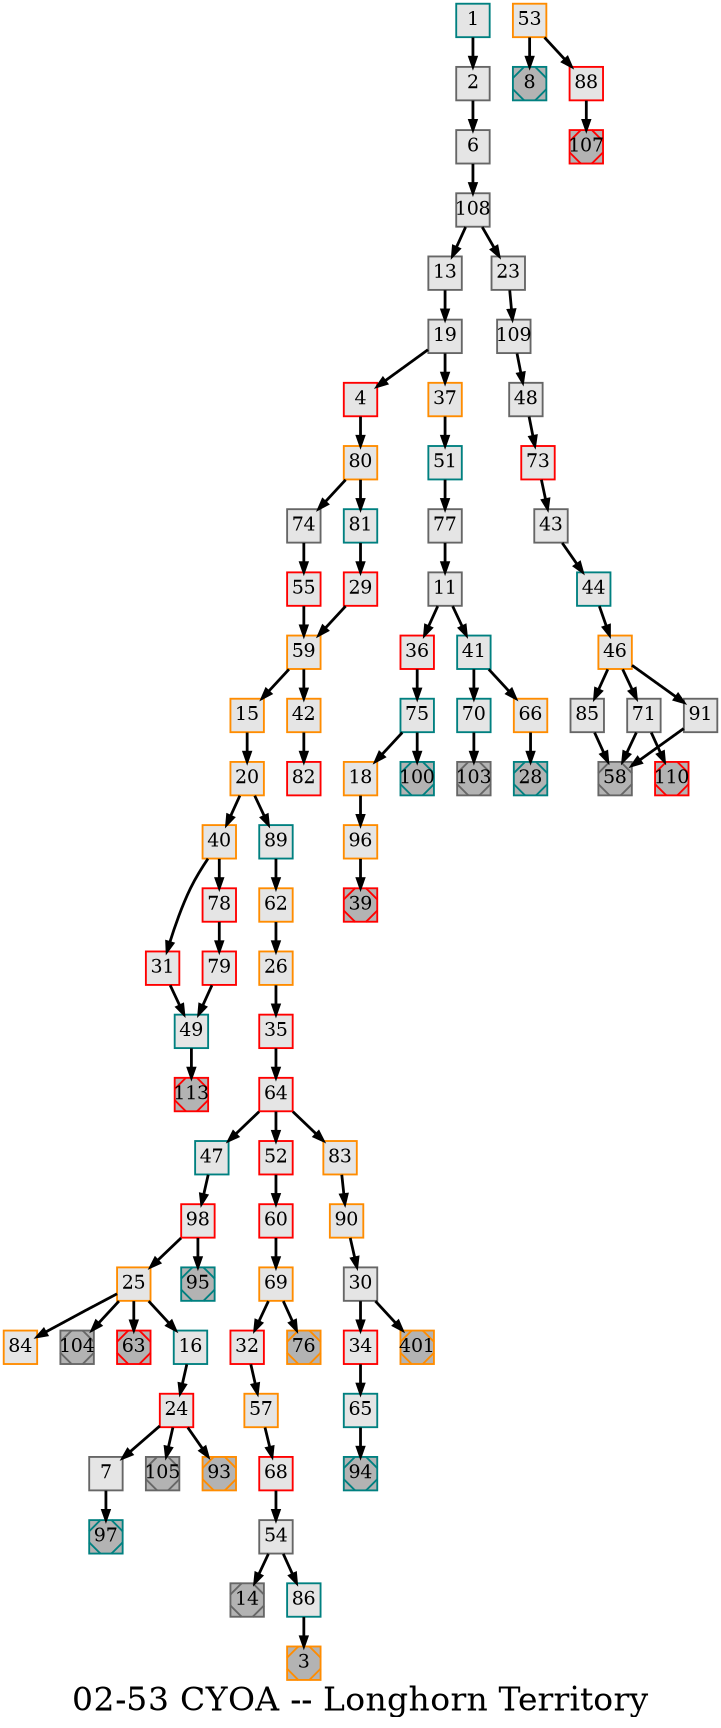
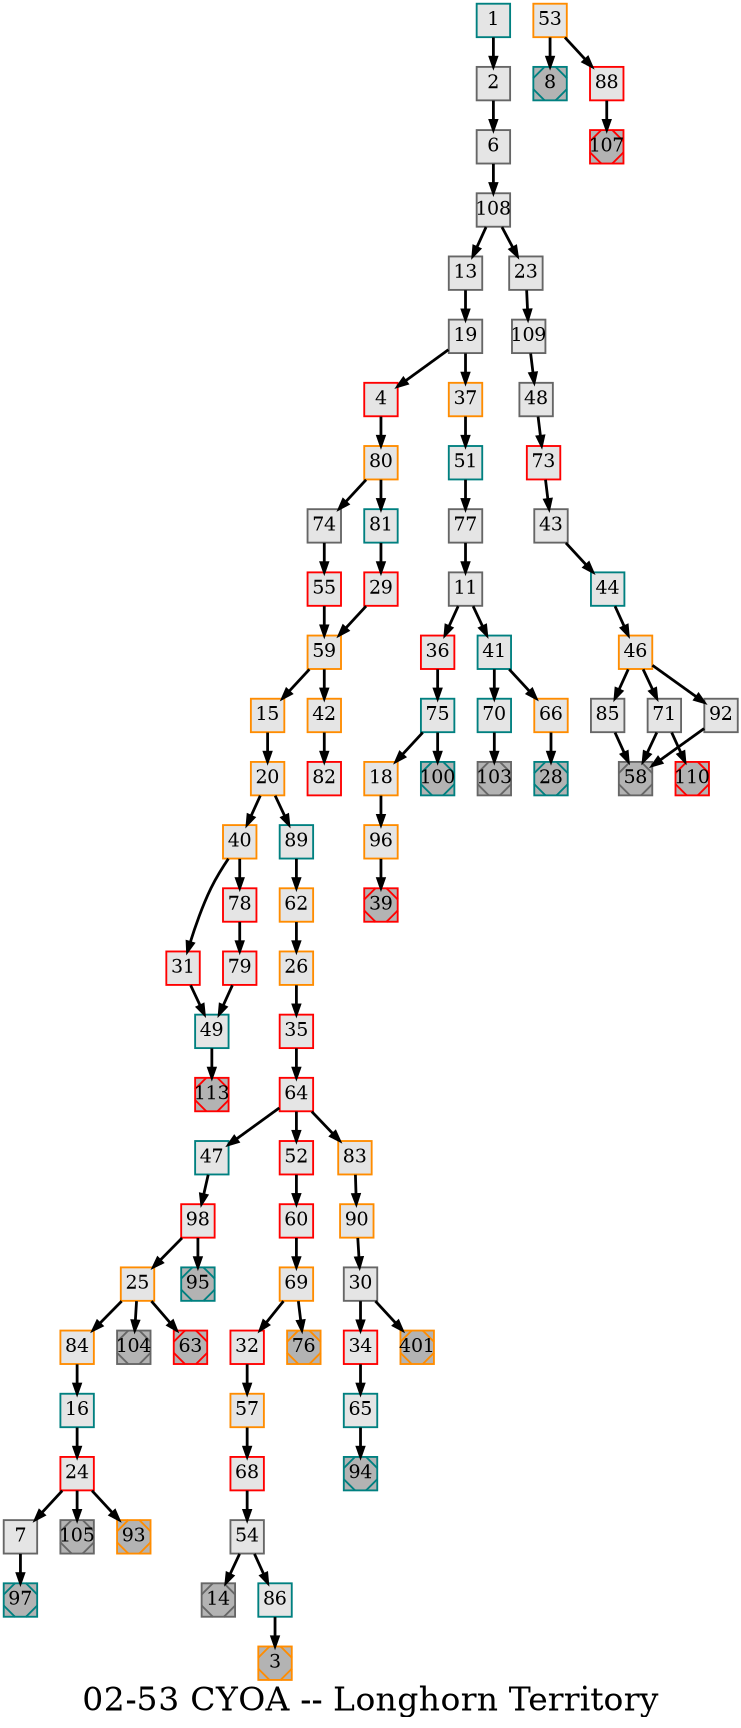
(701, 715) -> (721, 715)
(159, 1312) -> (77, 1374)
